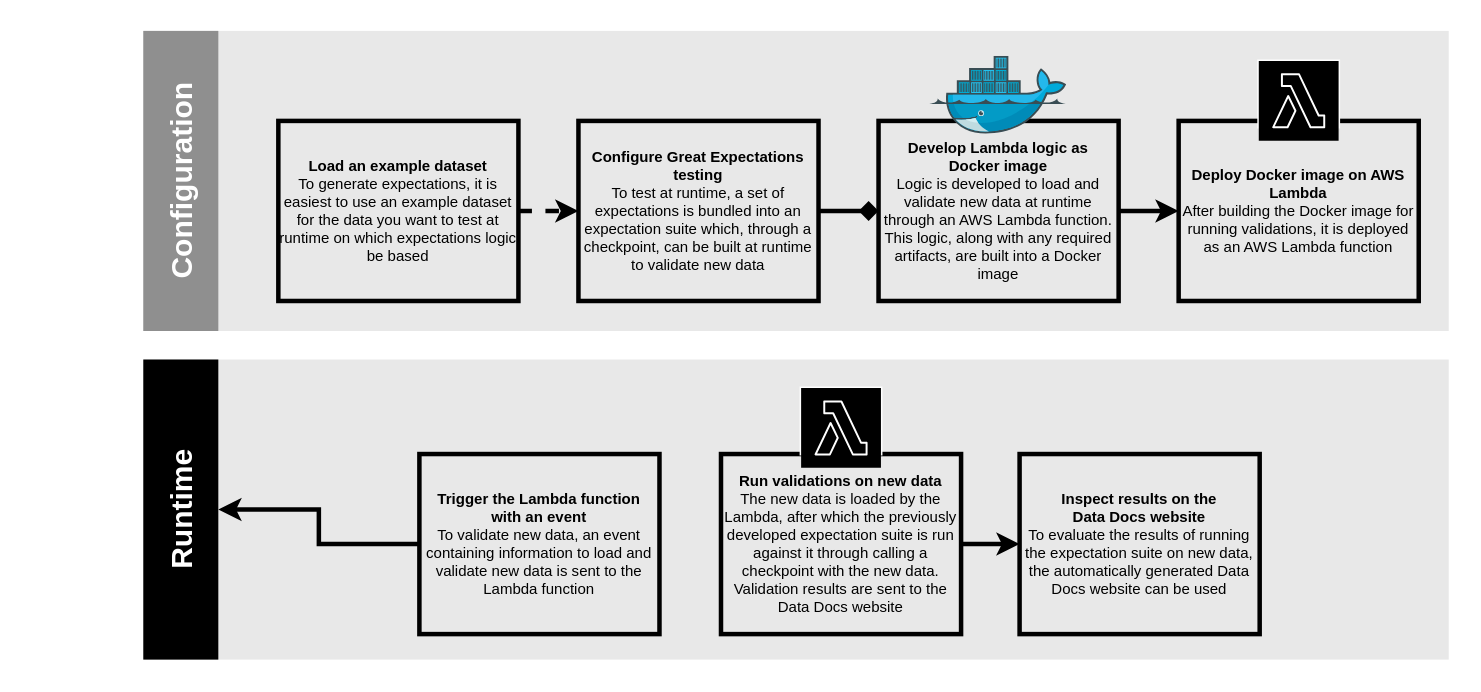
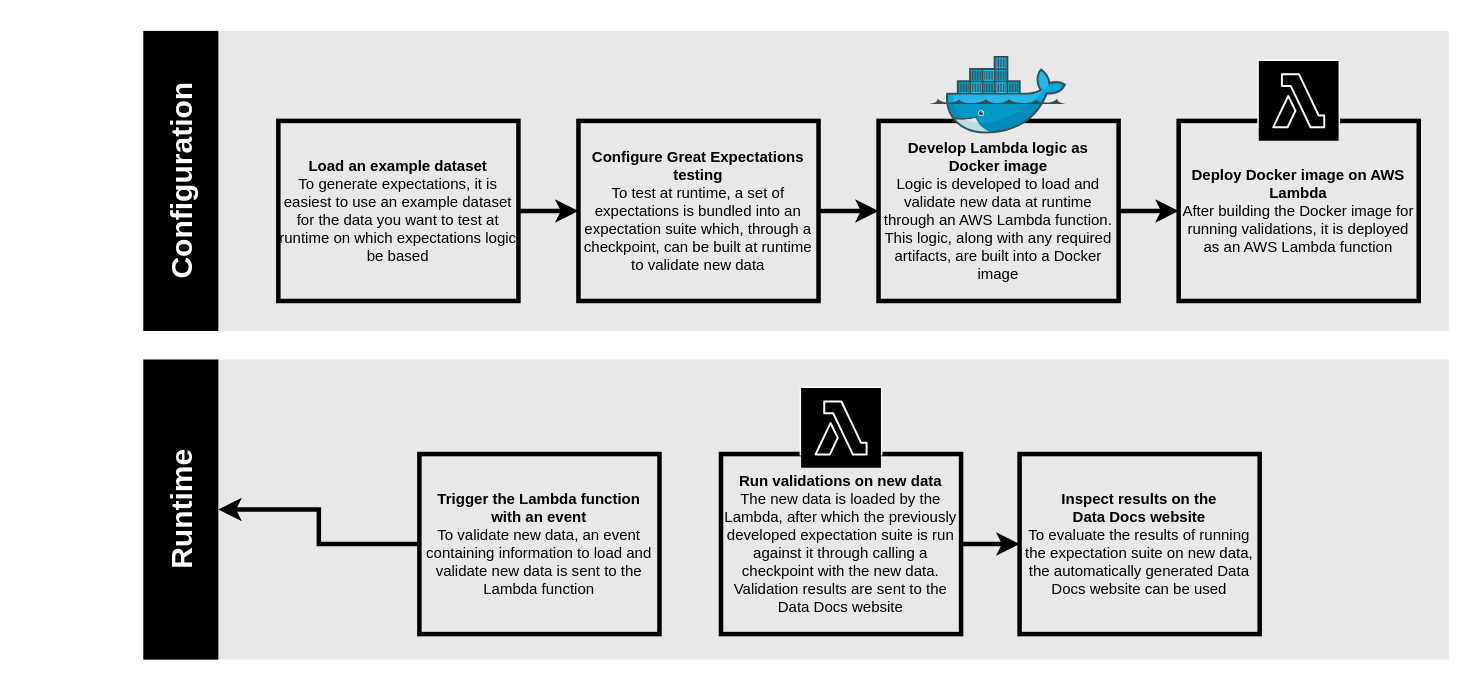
(181, 181) -> (181, 181)
(538, 211) -> (538, 211)
(860, 211) -> (860, 211)
